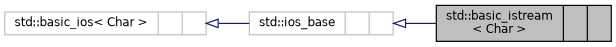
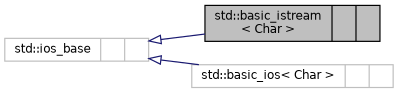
(234, 23) -> (180, 62)
